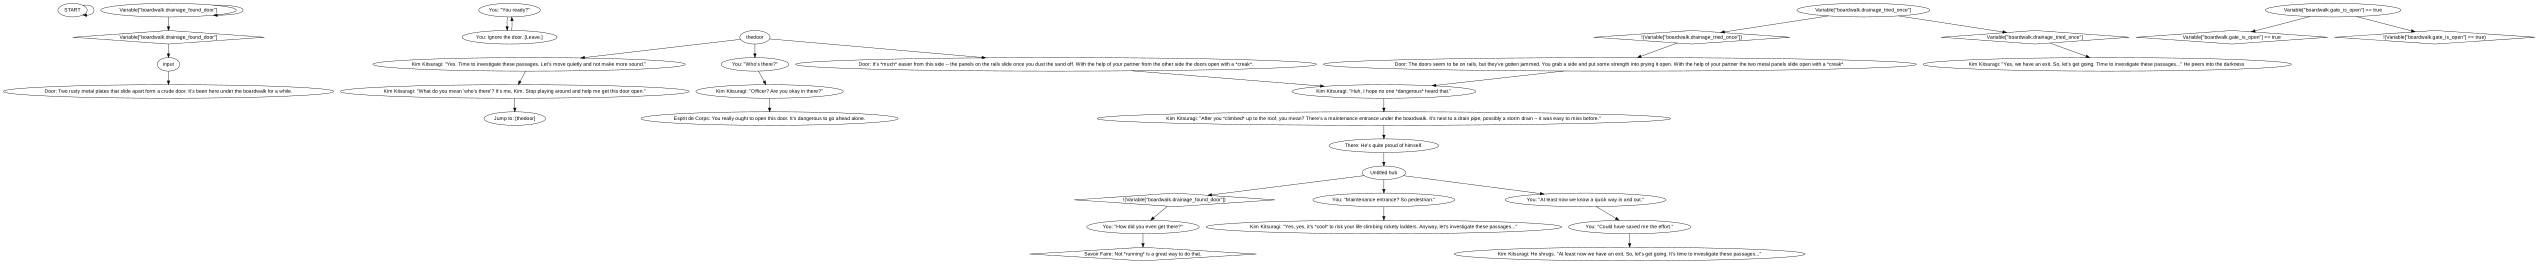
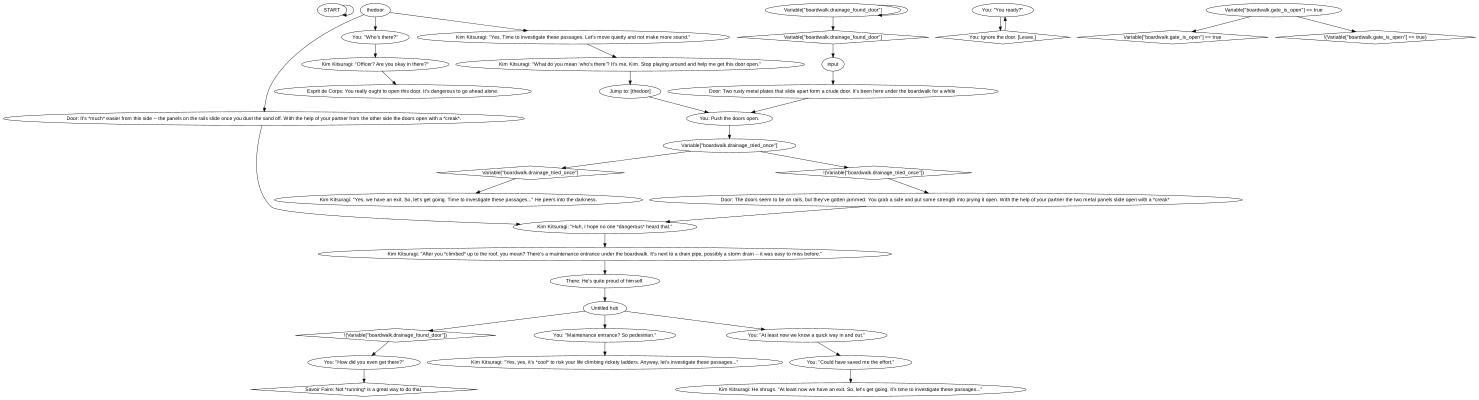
(510, 37) -> (1003, 37)
none -> (730, 119)
